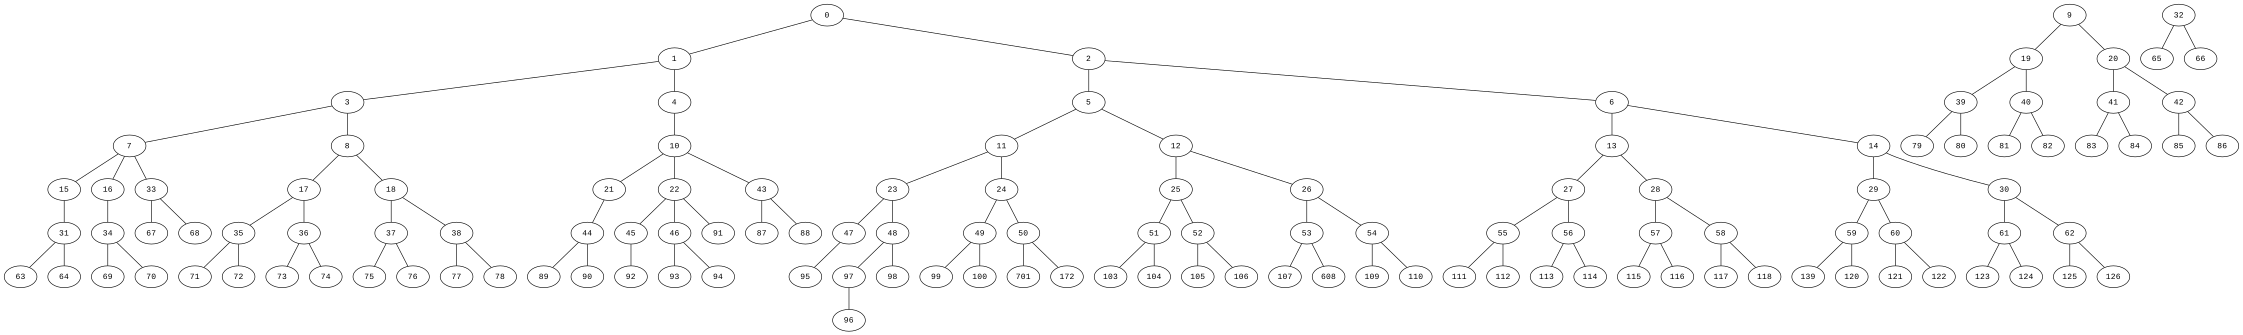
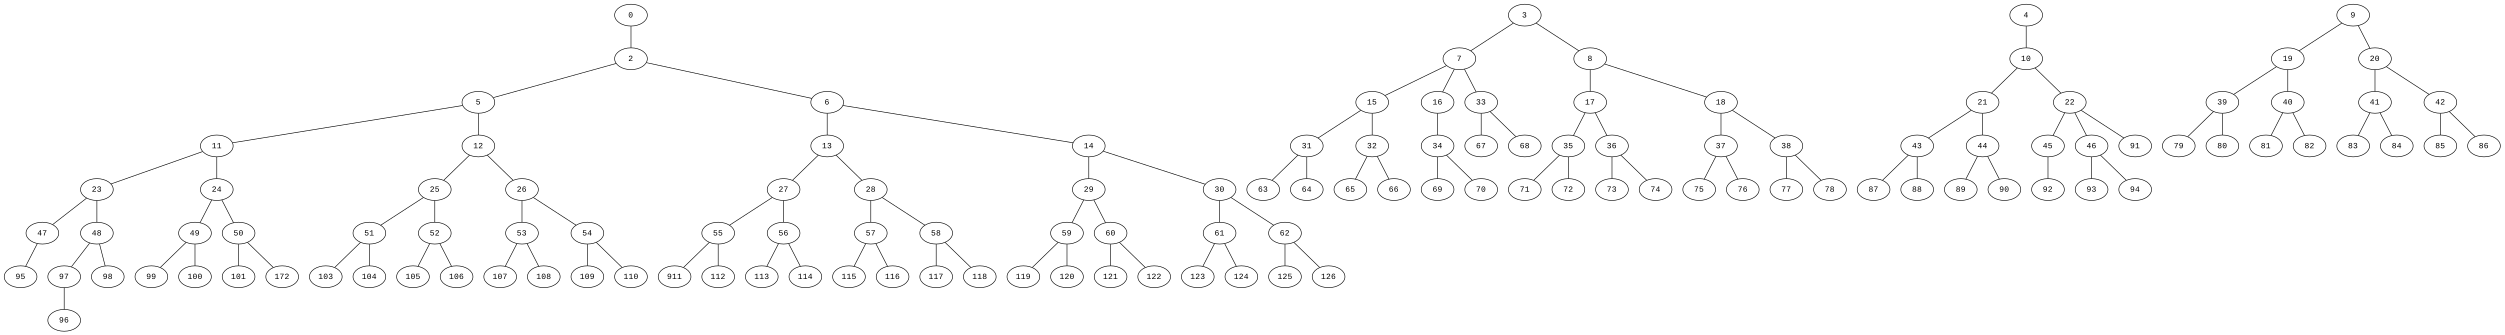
(675, 59) -> none
none -> (1372, 124)
(718, 168) -> (1950, 124)
(1023, 277) -> (239, 277)
(1329, 277) -> (544, 277)
(1459, 277) -> (675, 277)
(1808, 277) -> (1023, 277)
